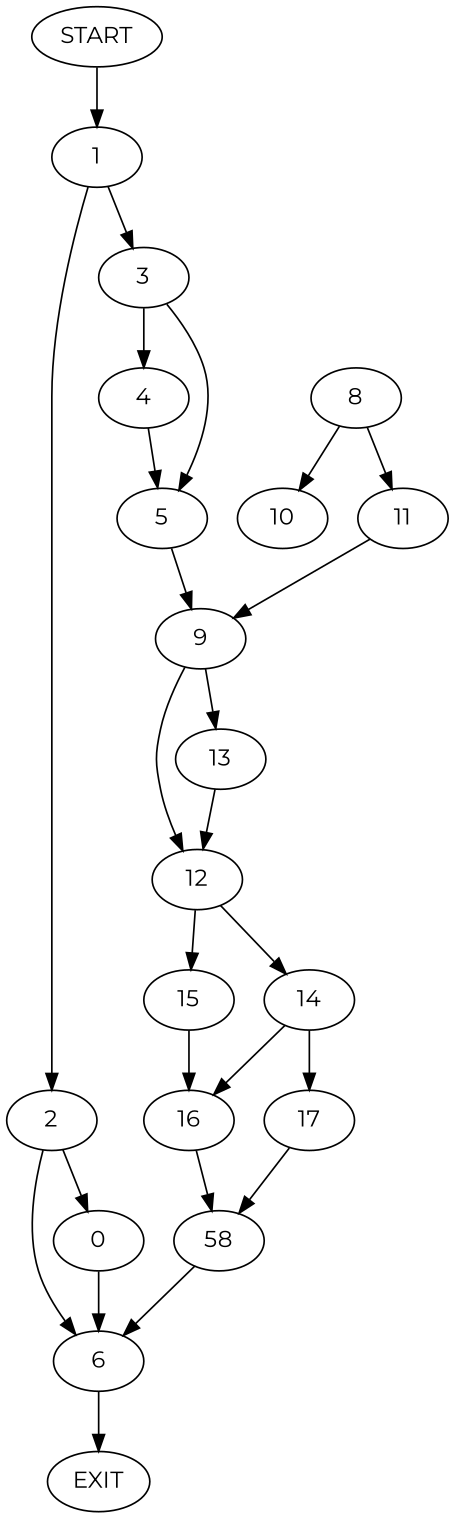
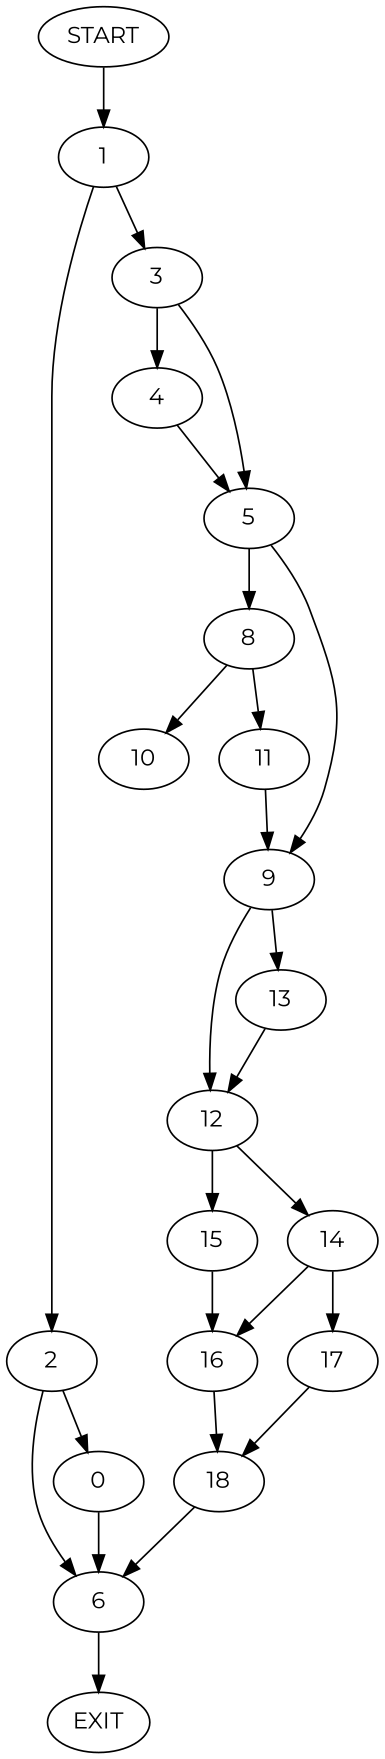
none -> (249, 570)
(219, 1241) -> (219, 1482)
